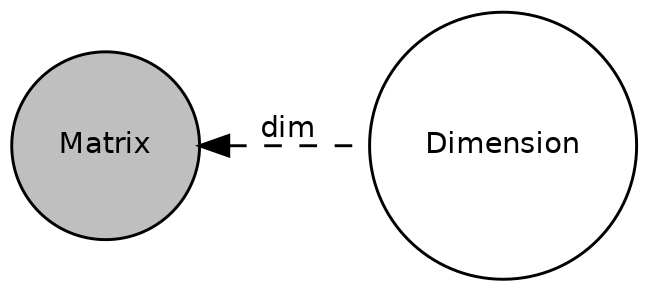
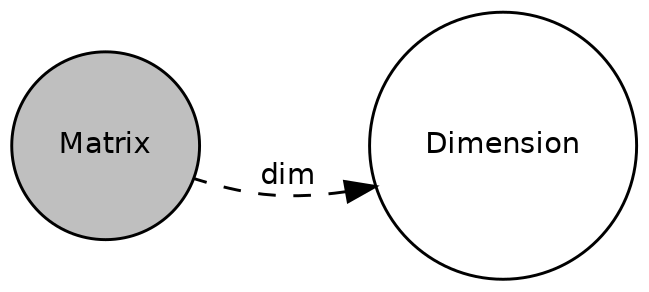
(299, 146) -> (269, 195)
